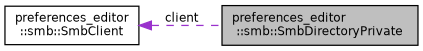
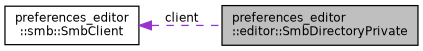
(320, 25) -> (320, 25)
